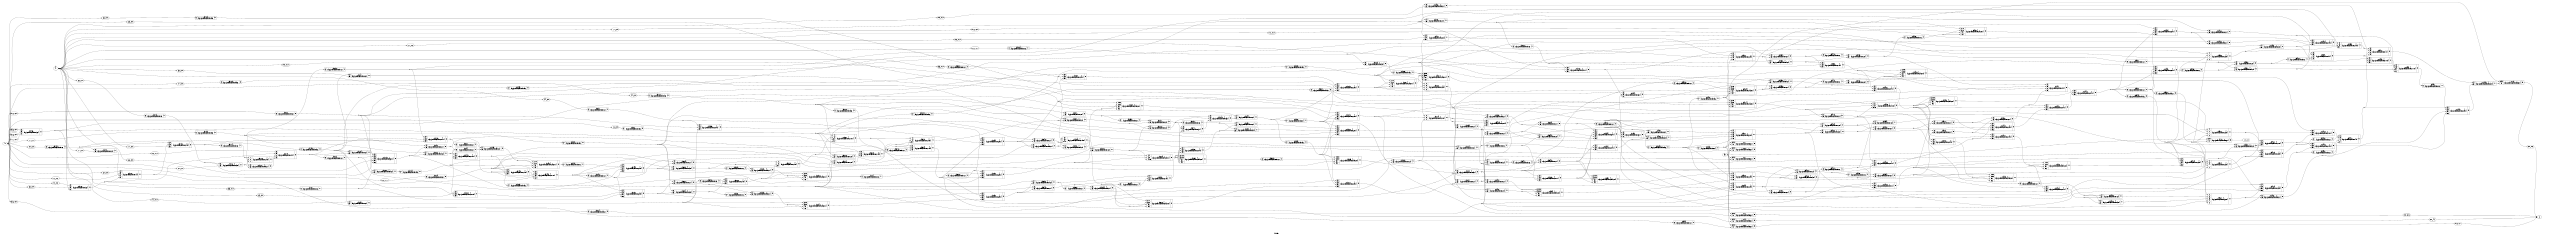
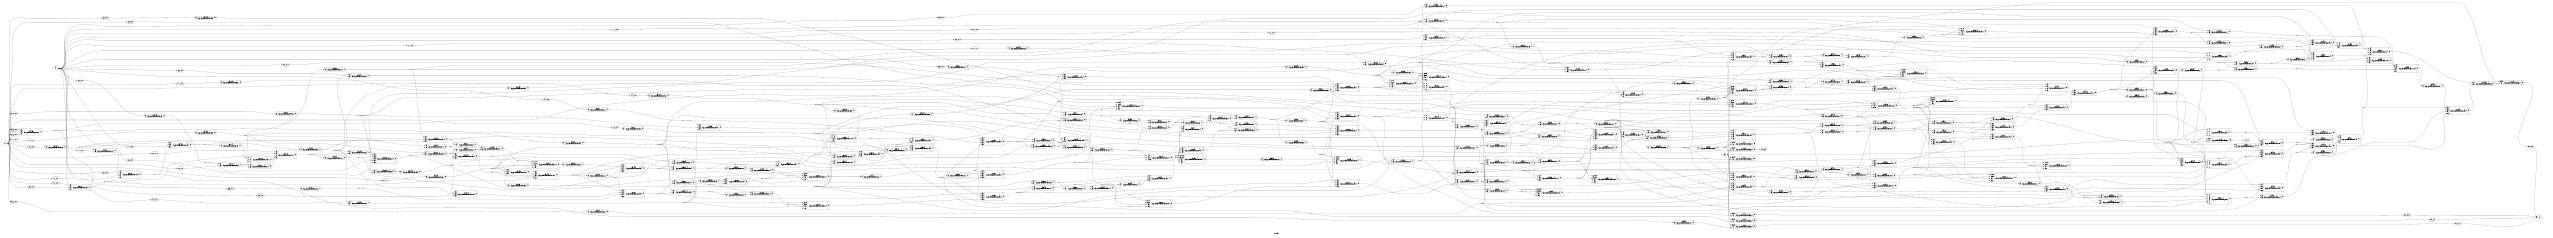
none -> (1763, 149)
